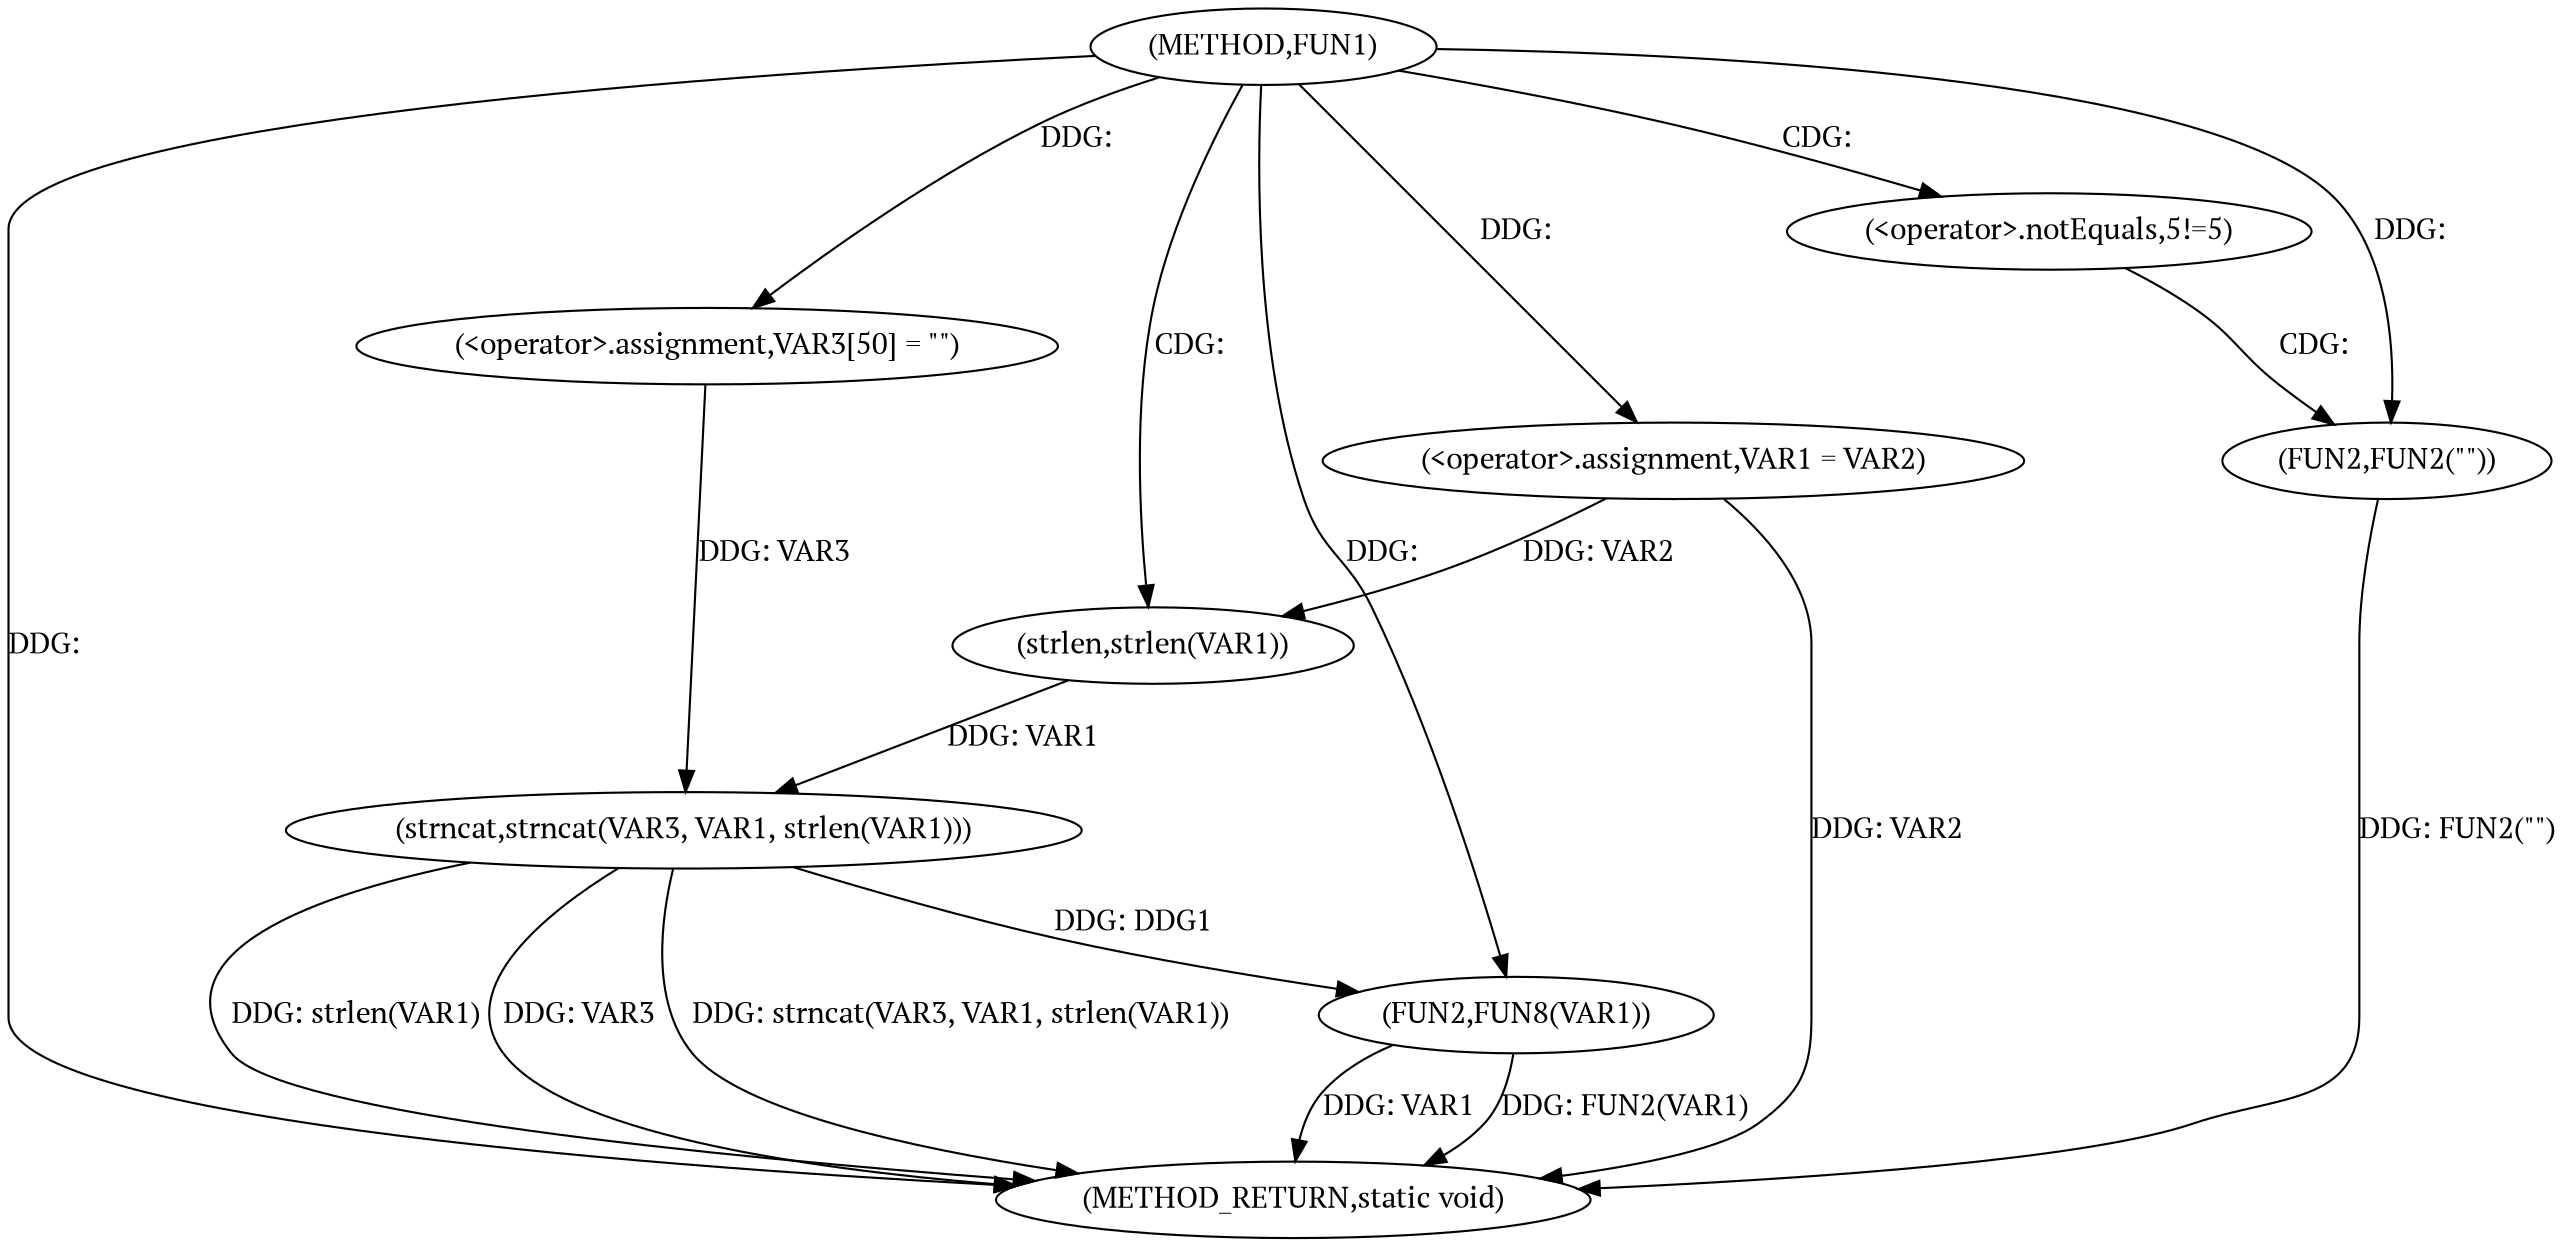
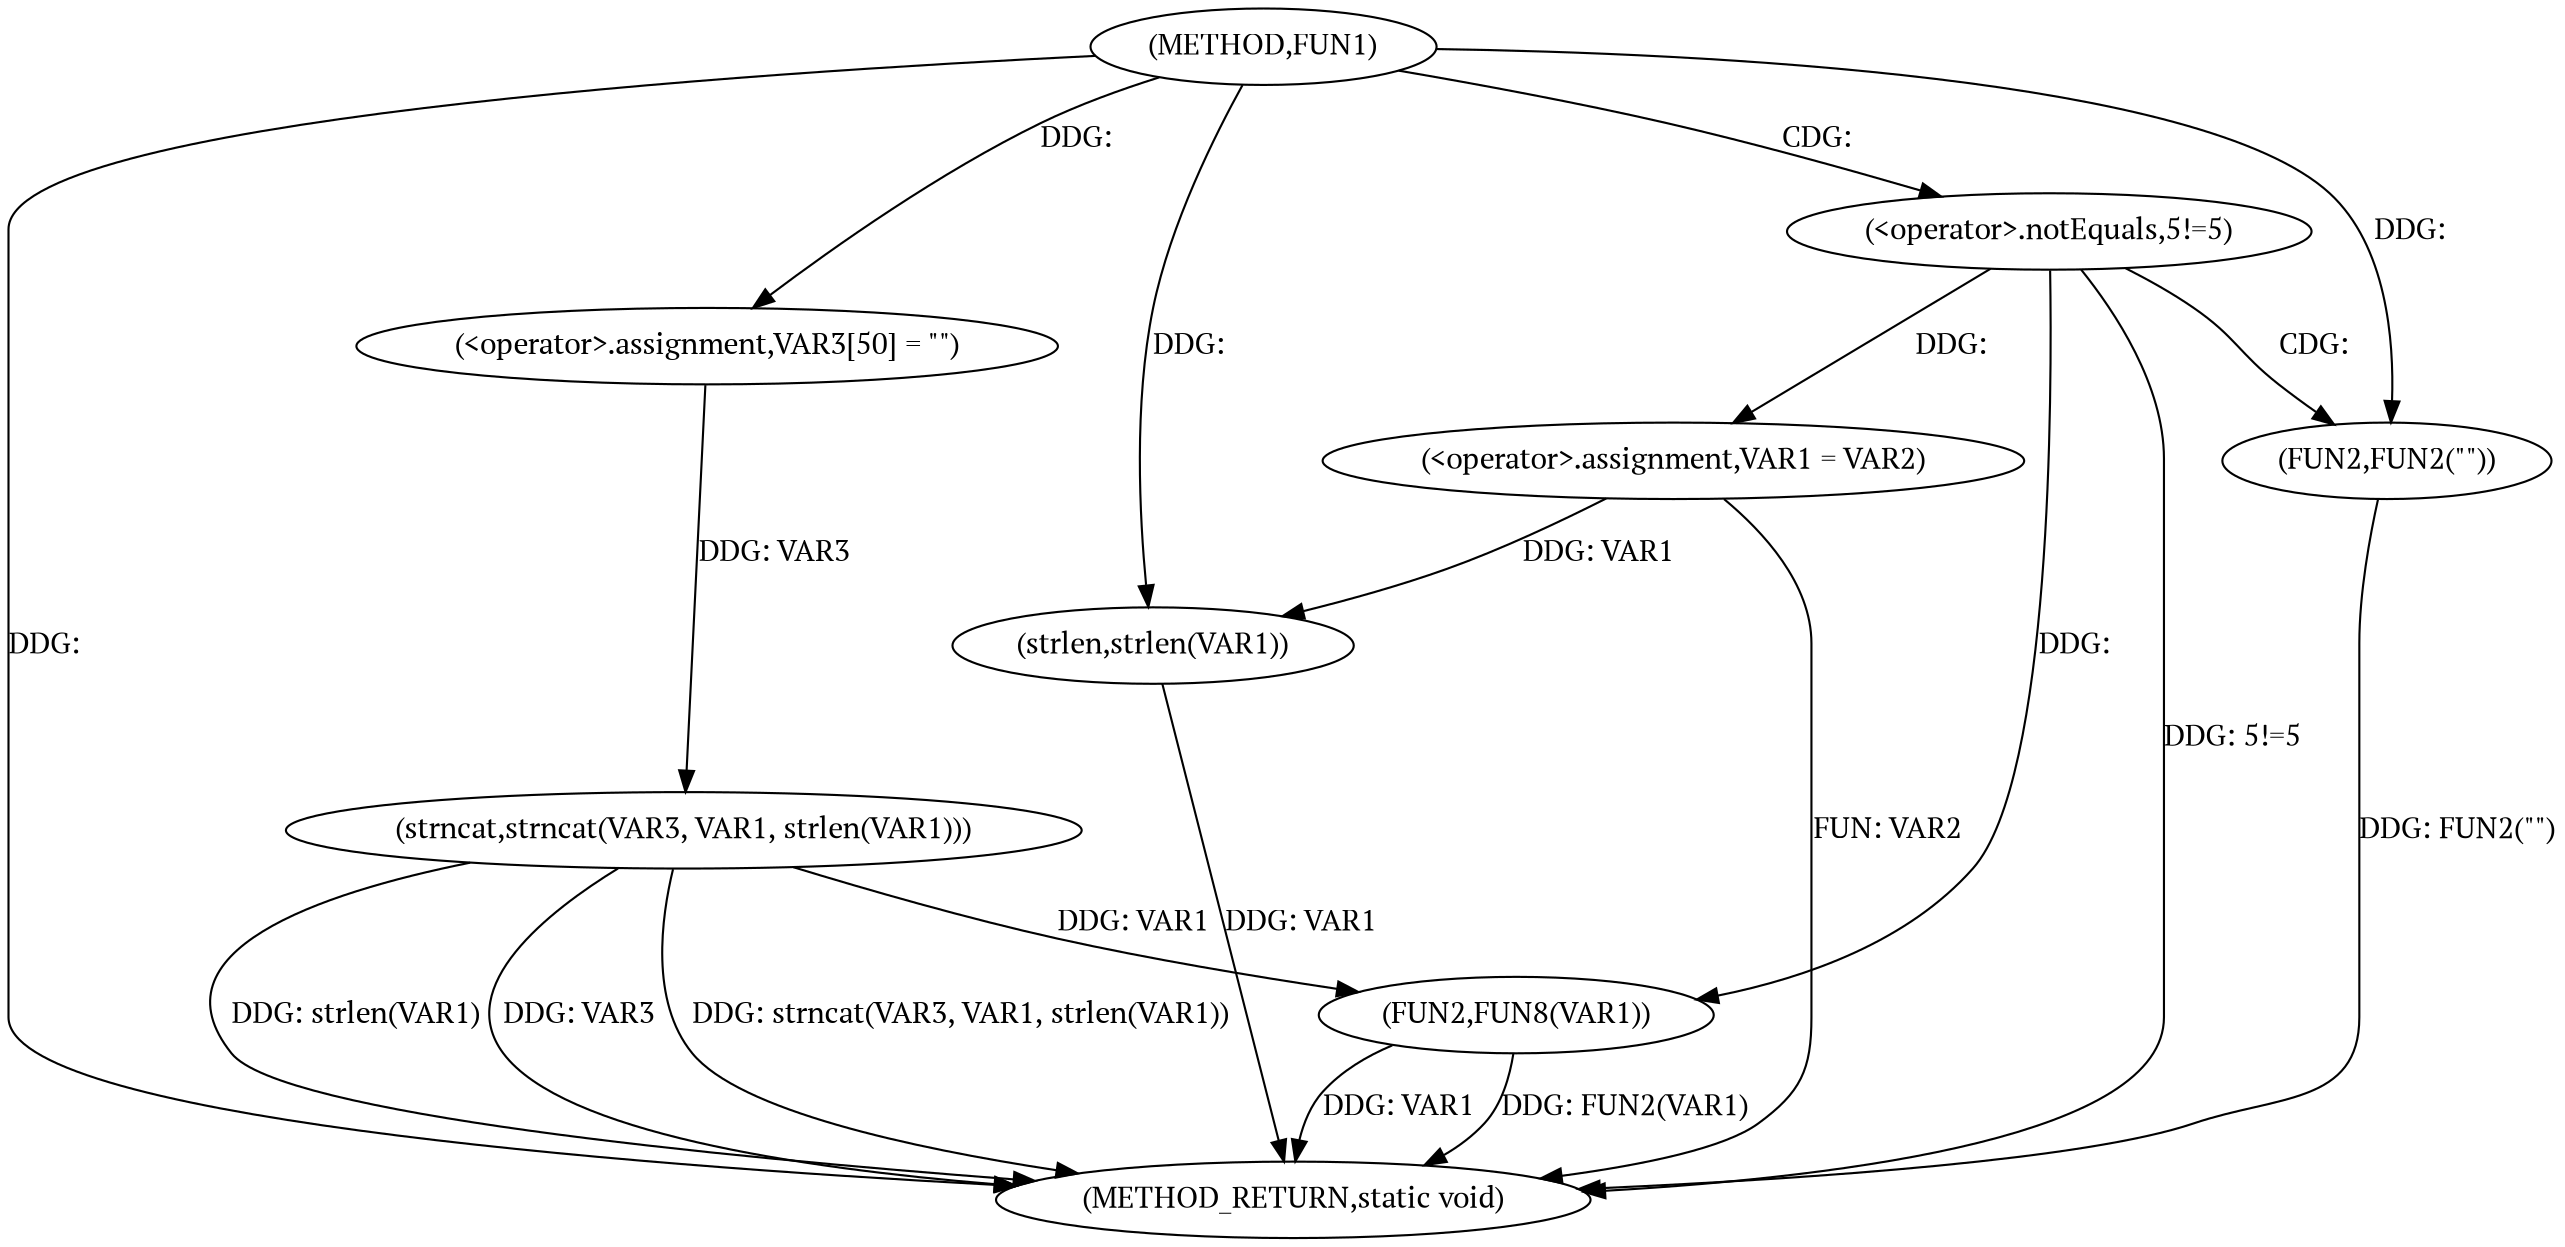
(1460, 245) -> (1871, 340)
(1193, 346) -> (1193, 346)
(1322, 536) -> (2025, 719)
(1599, 553) -> (1599, 553)
(932, 733) -> (1221, 912)
(1888, 830) -> (1888, 830)
(1134, 923) -> (1134, 923)
none -> (2164, 940)
